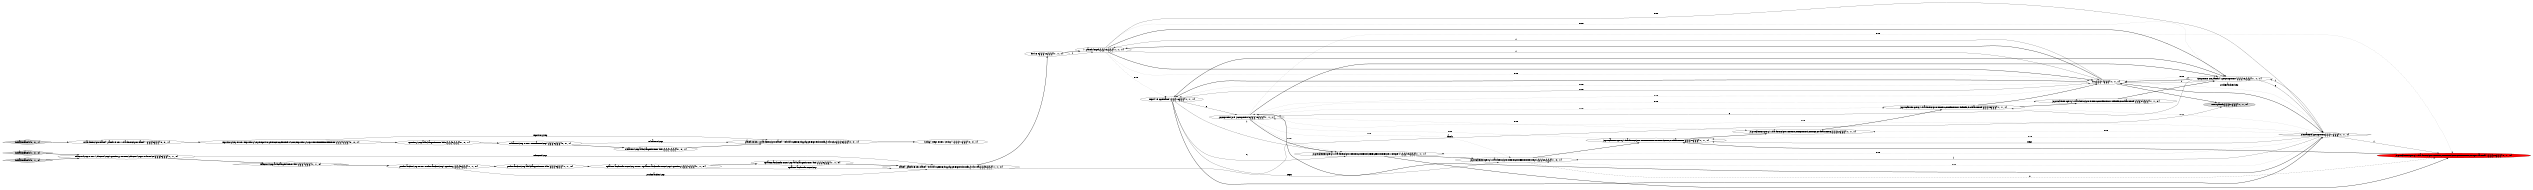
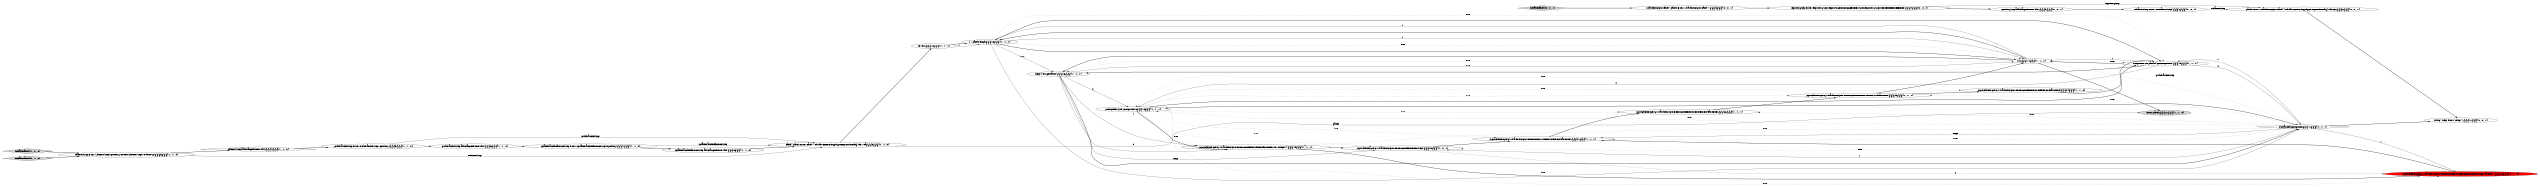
(1133, 78) -> (1023, 58)
(2227, 93) -> (2379, 124)
(656, 149) -> none
